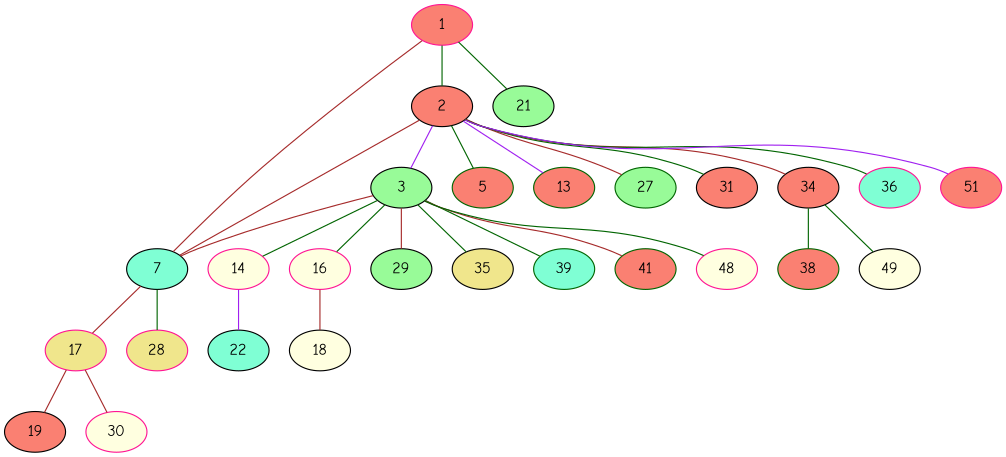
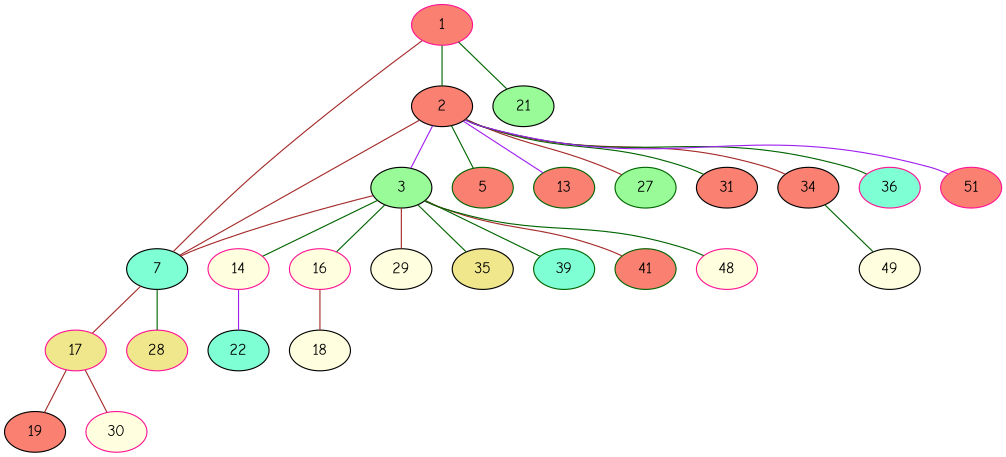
(401, 269) -> (401, 269)
(808, 269) -> none
